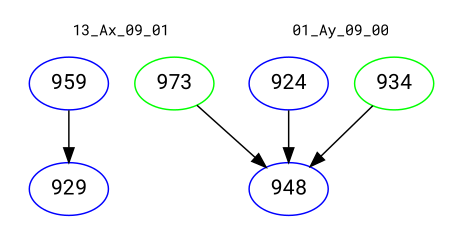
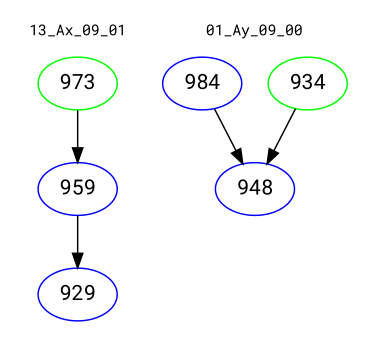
(289, 84) -> (202, 84)
(216, 122) -> (78, 129)
